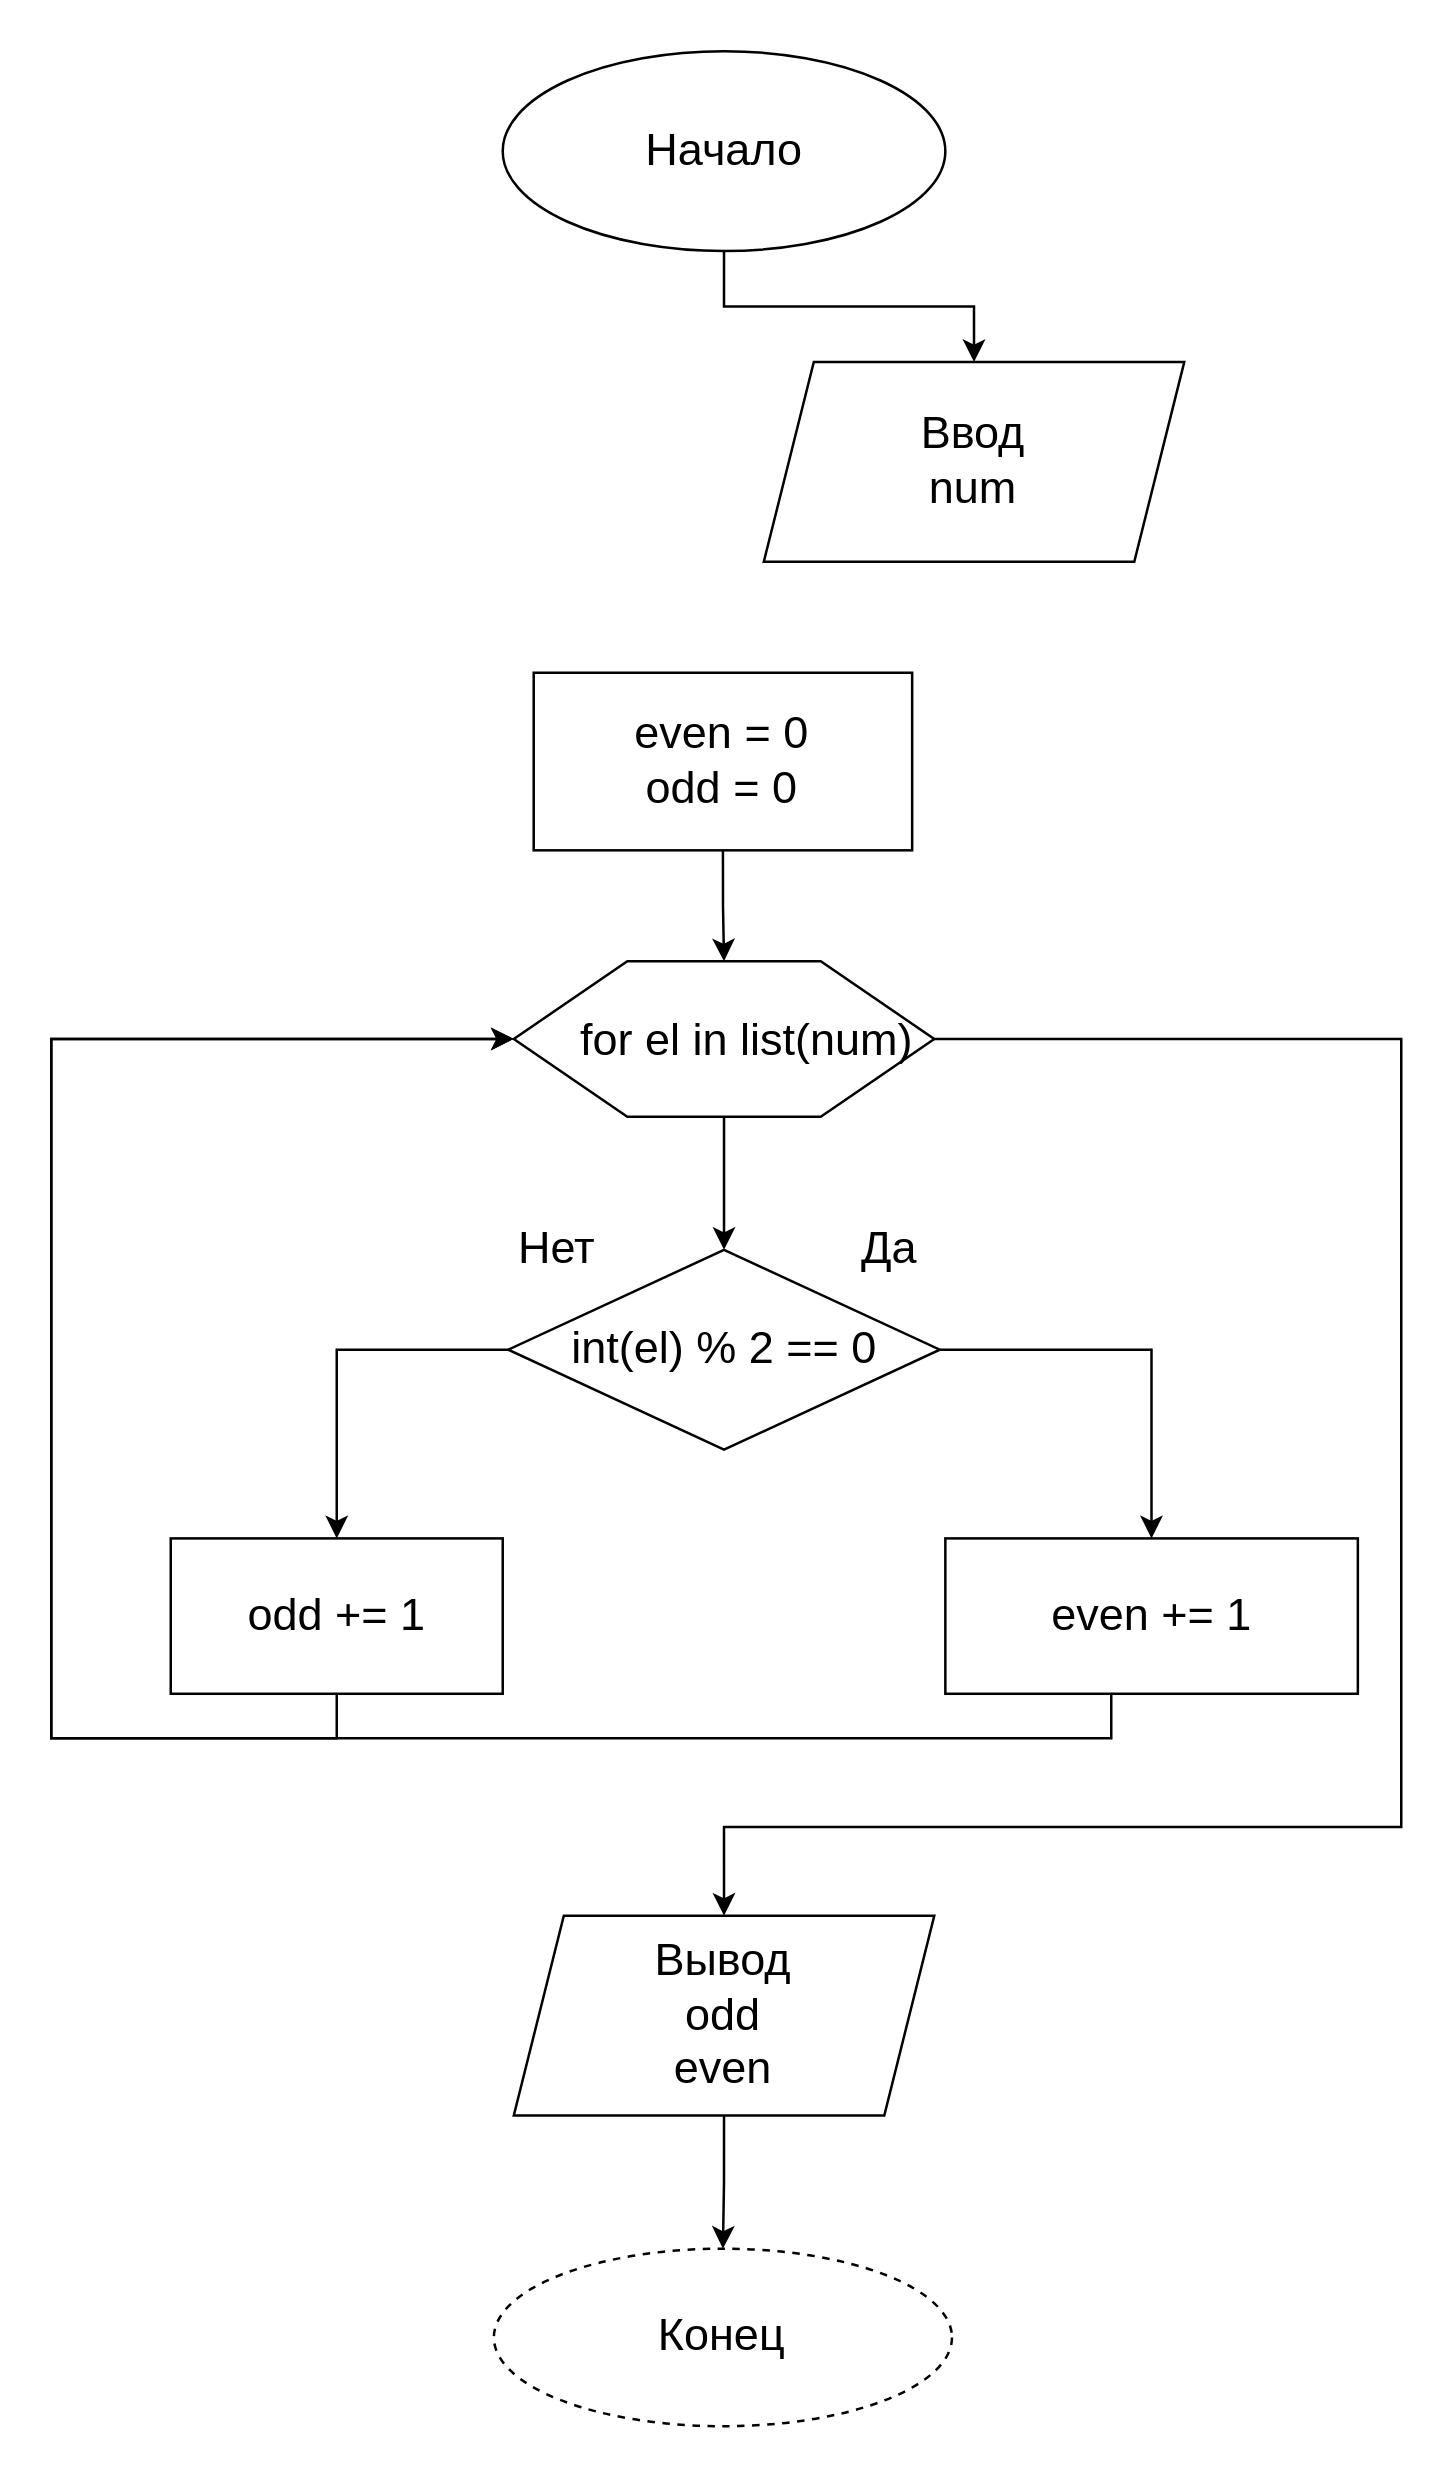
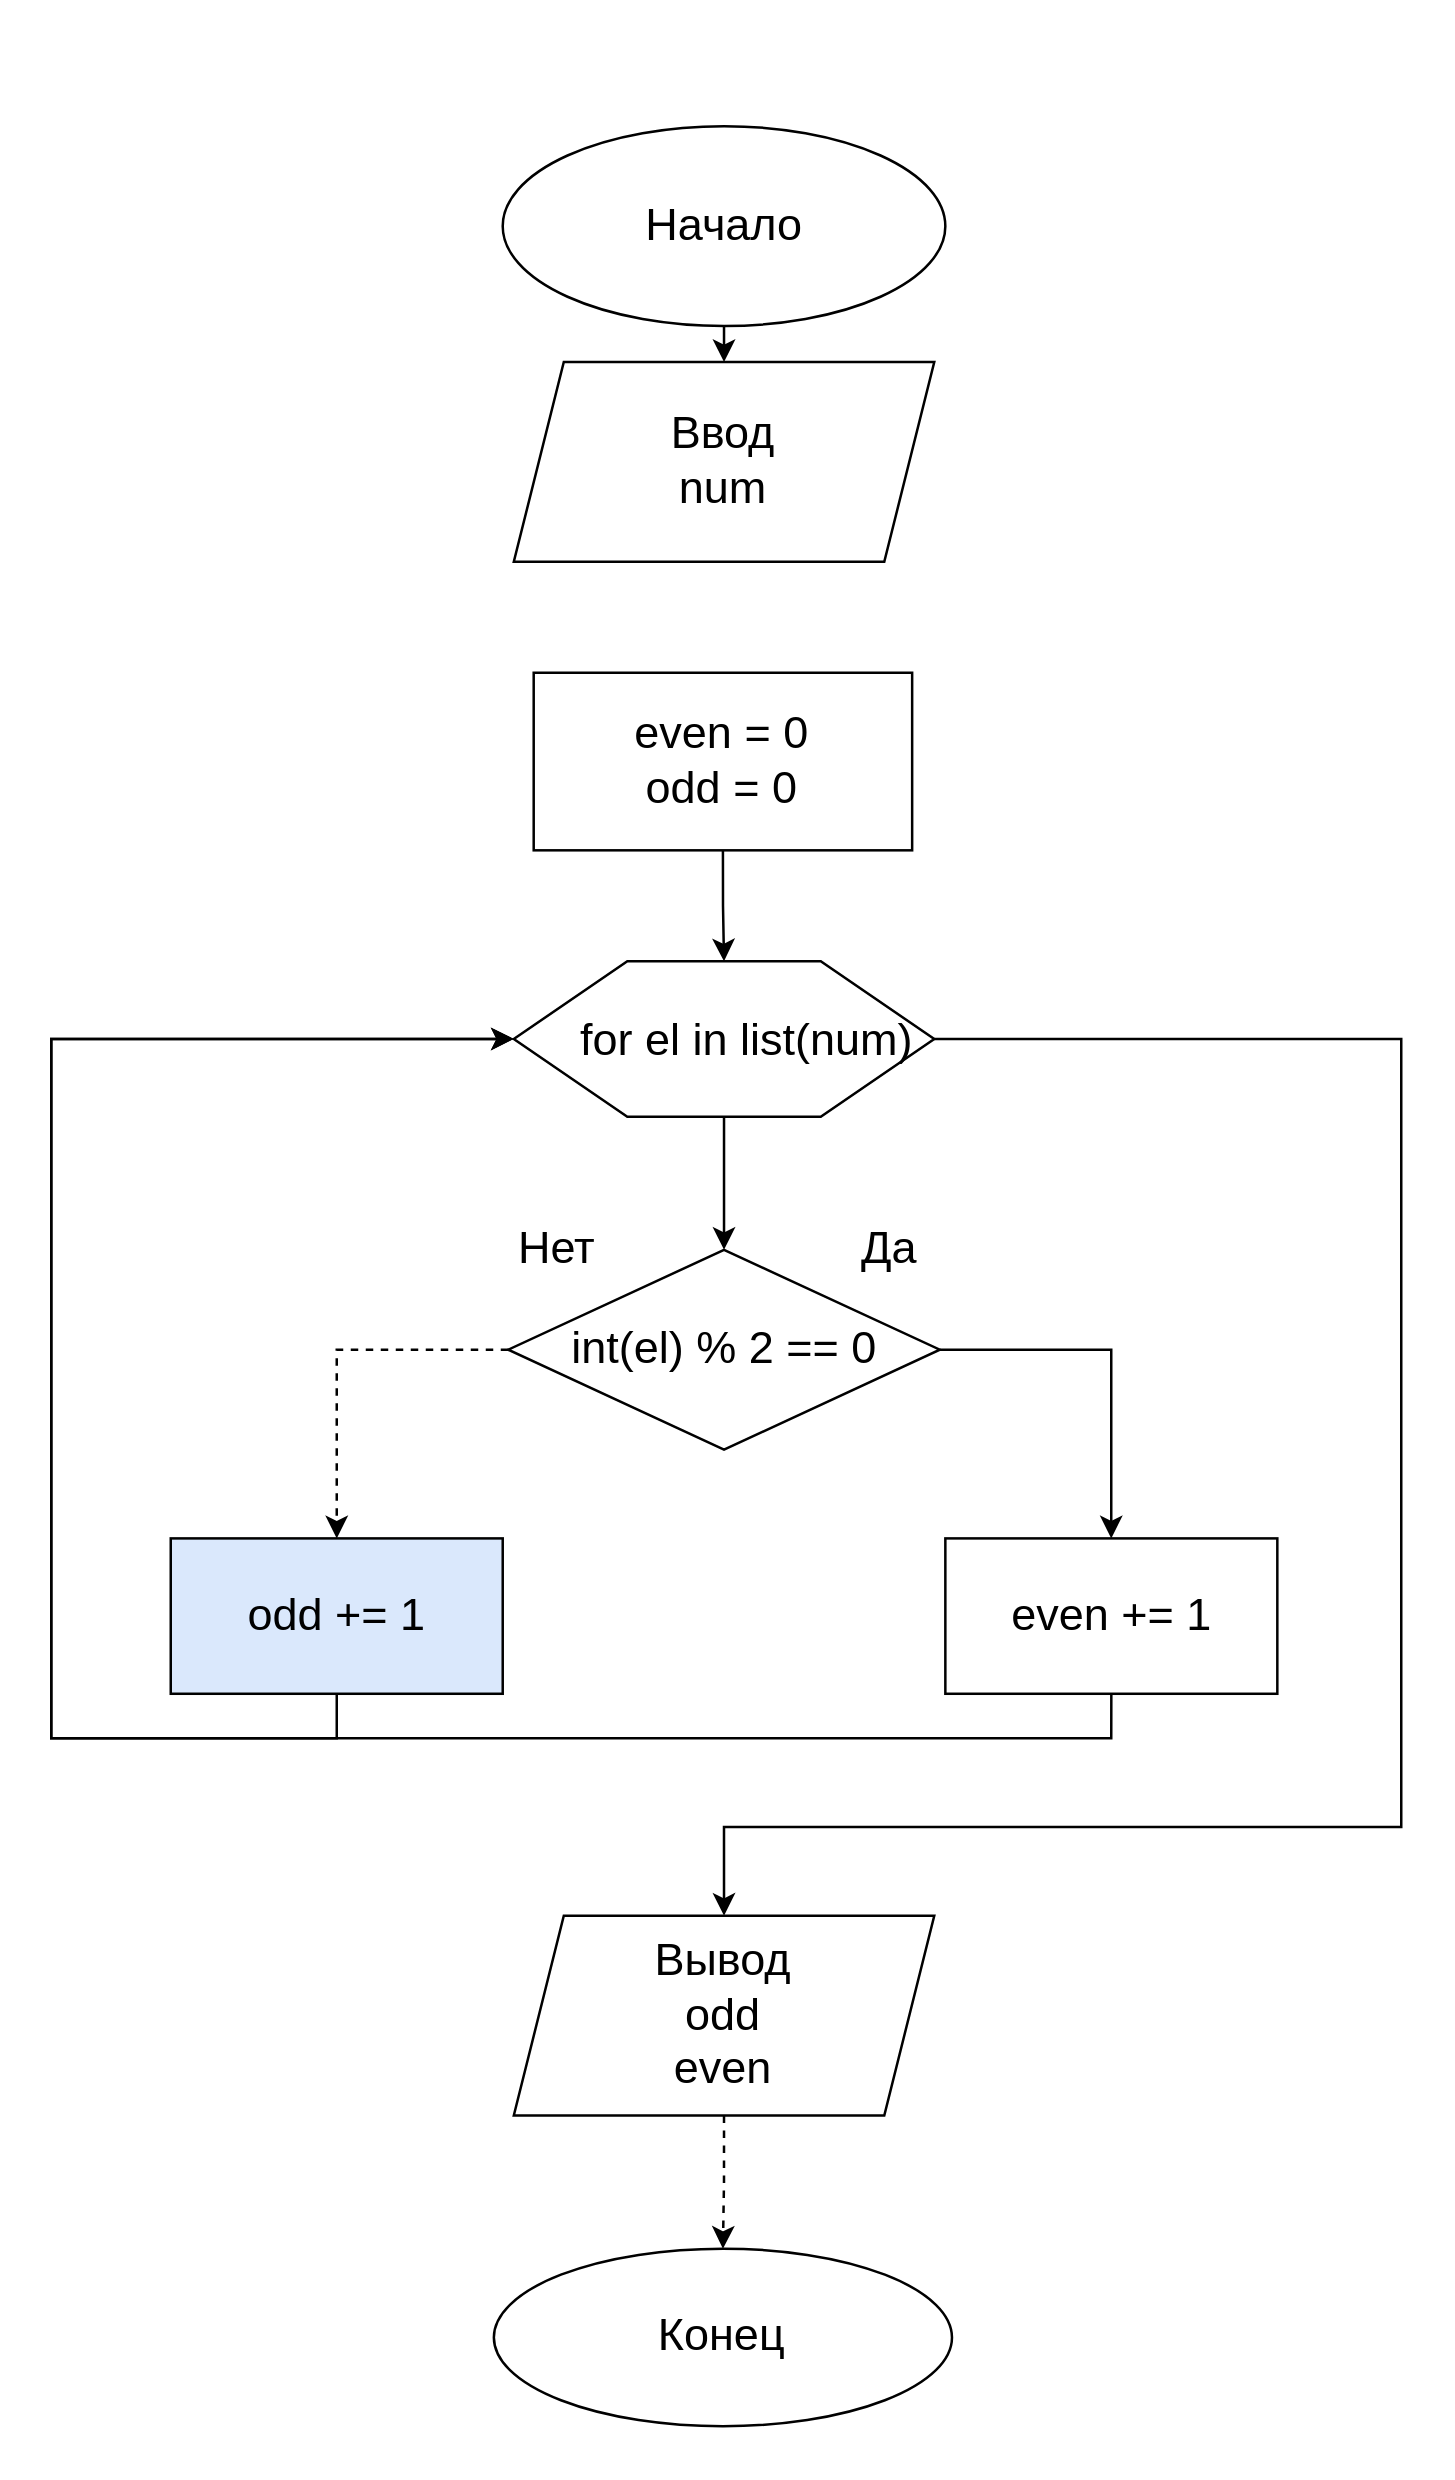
(724, 151) -> (724, 226)
(974, 462) -> (724, 462)
(337, 1353) -> (337, 1353)
(337, 1616) -> (337, 1616)
(1152, 1616) -> (1111, 1616)
(724, 2176) -> (724, 2176)
(723, 2337) -> (723, 2337)
